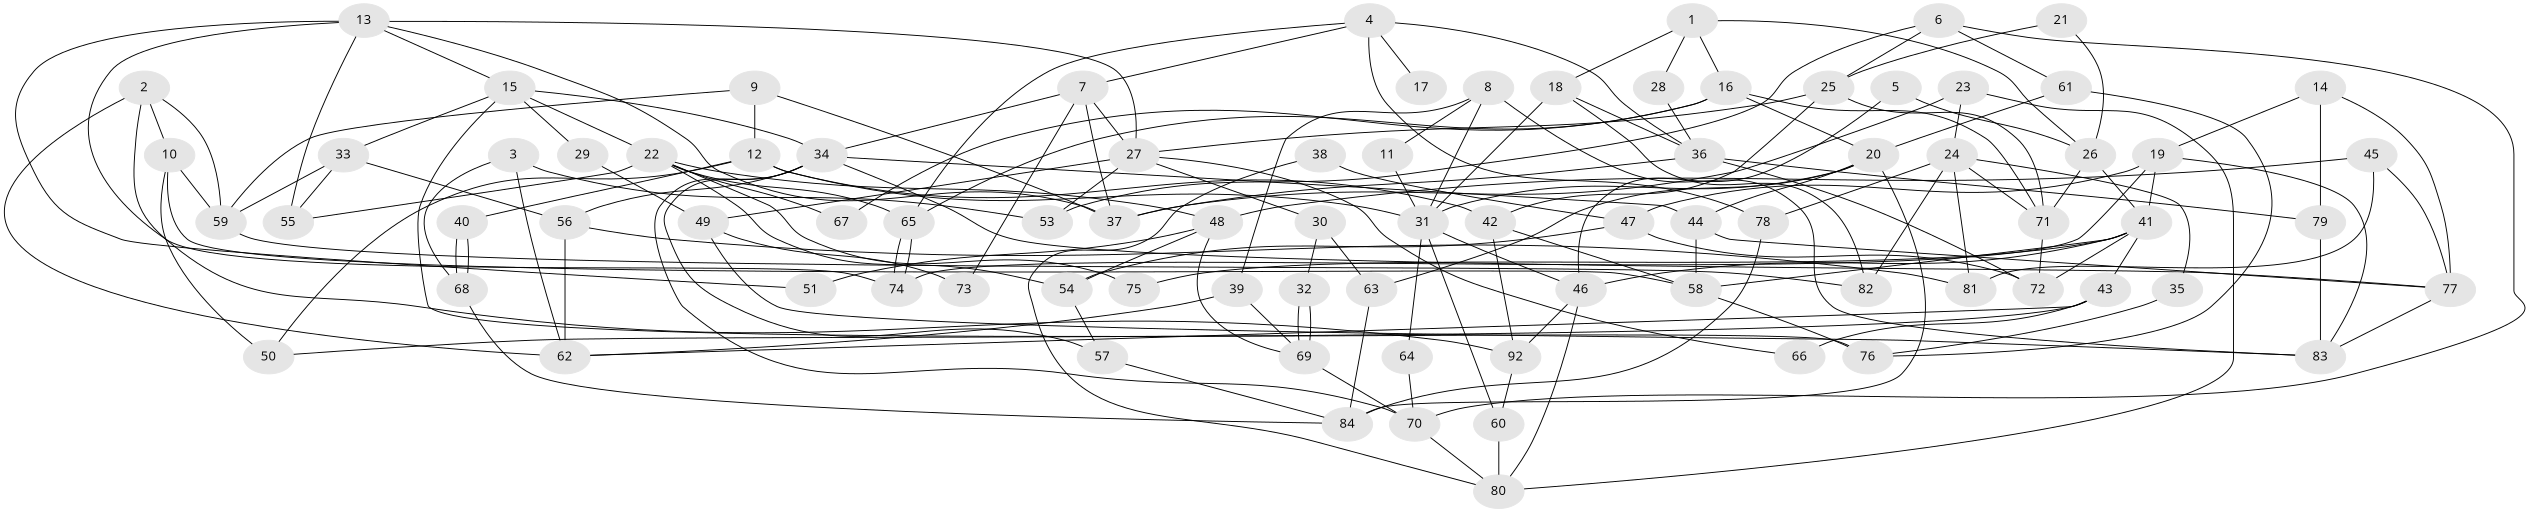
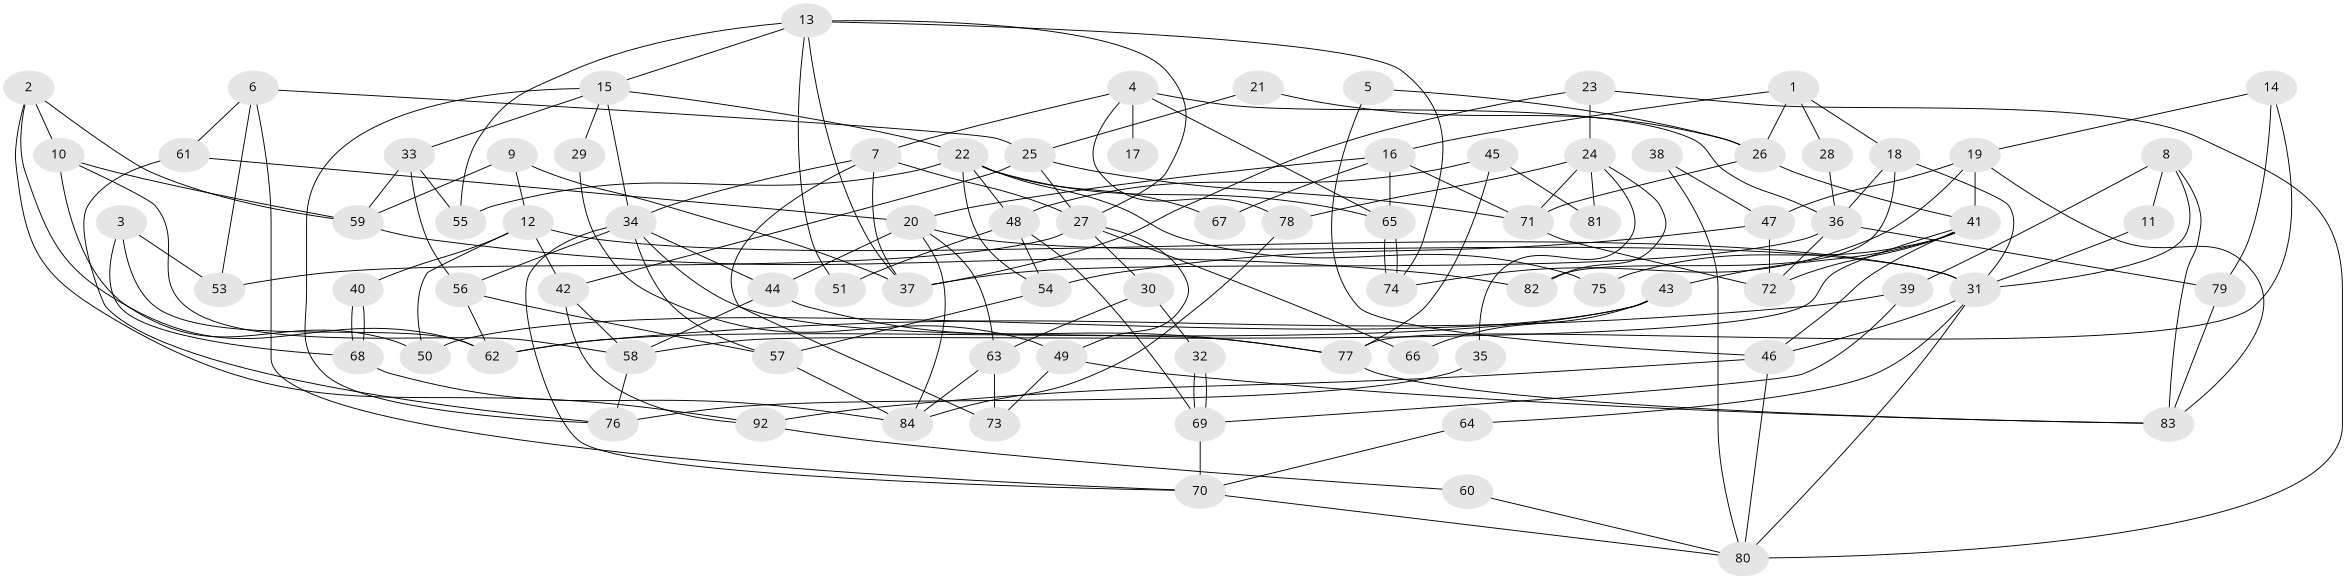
(1541, 246) -> (632, 328)
(1459, 319) -> (1865, 429)
none -> (995, 391)
